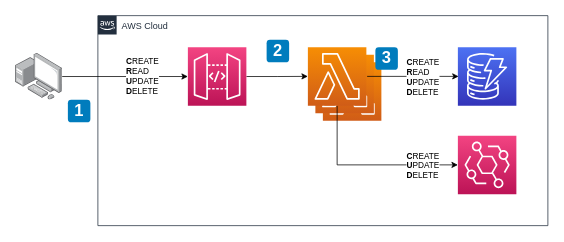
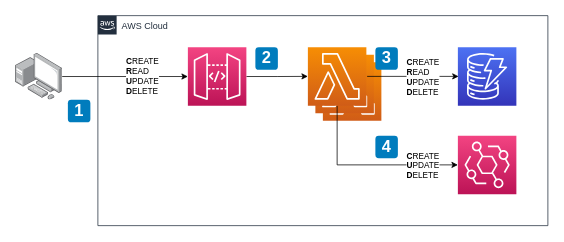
(278, 51) -> (267, 58)
none -> (387, 147)
